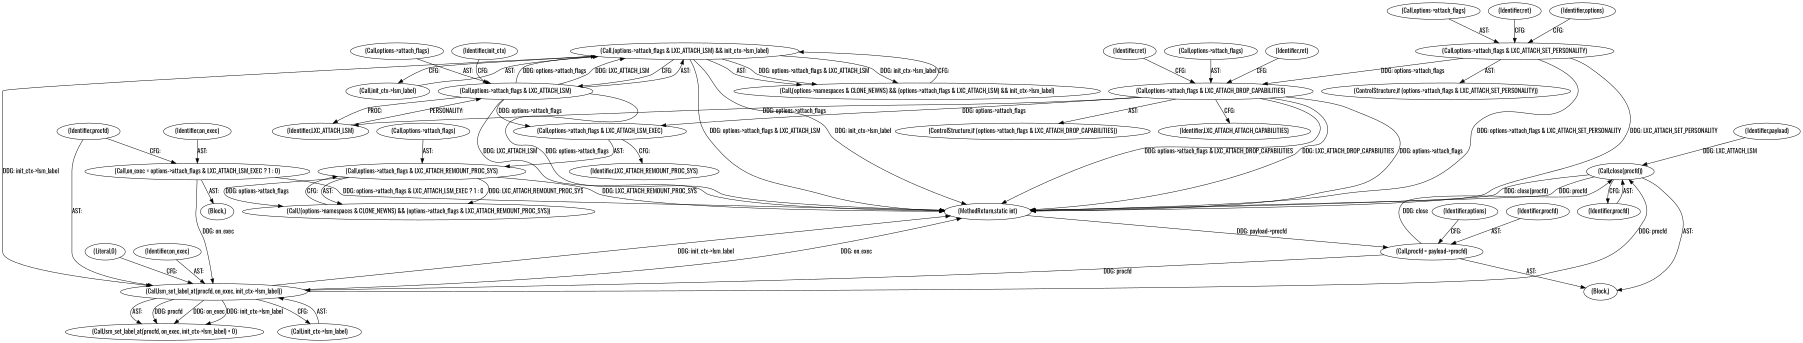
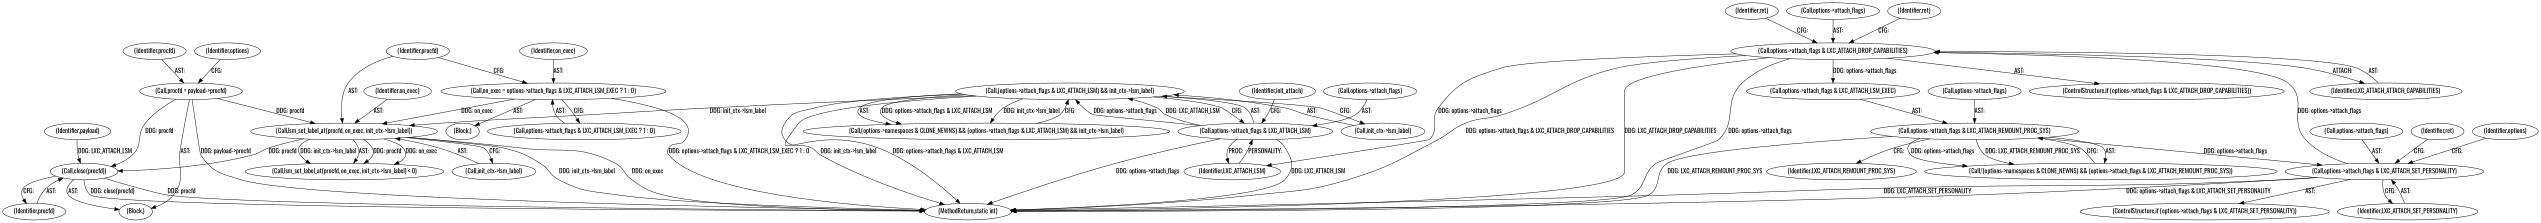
(485, 51) -> (1277, 91)
none -> (2162, 54)
(1230, 111) -> (2343, 71)
(507, 120) -> none
none -> (584, 131)
(633, 147) -> (1895, 148)
none -> (2178, 151)
(1415, 212) -> (159, 131)
none -> (2408, 212)
(1205, 231) -> (528, 201)
(105, 252) -> none
